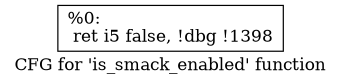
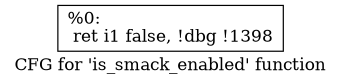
(171, 37) -> (171, 37)
